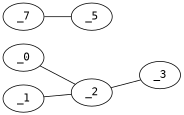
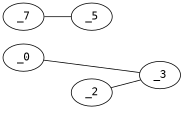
(58, 75) -> (92, 66)
(24, 99) -> none
